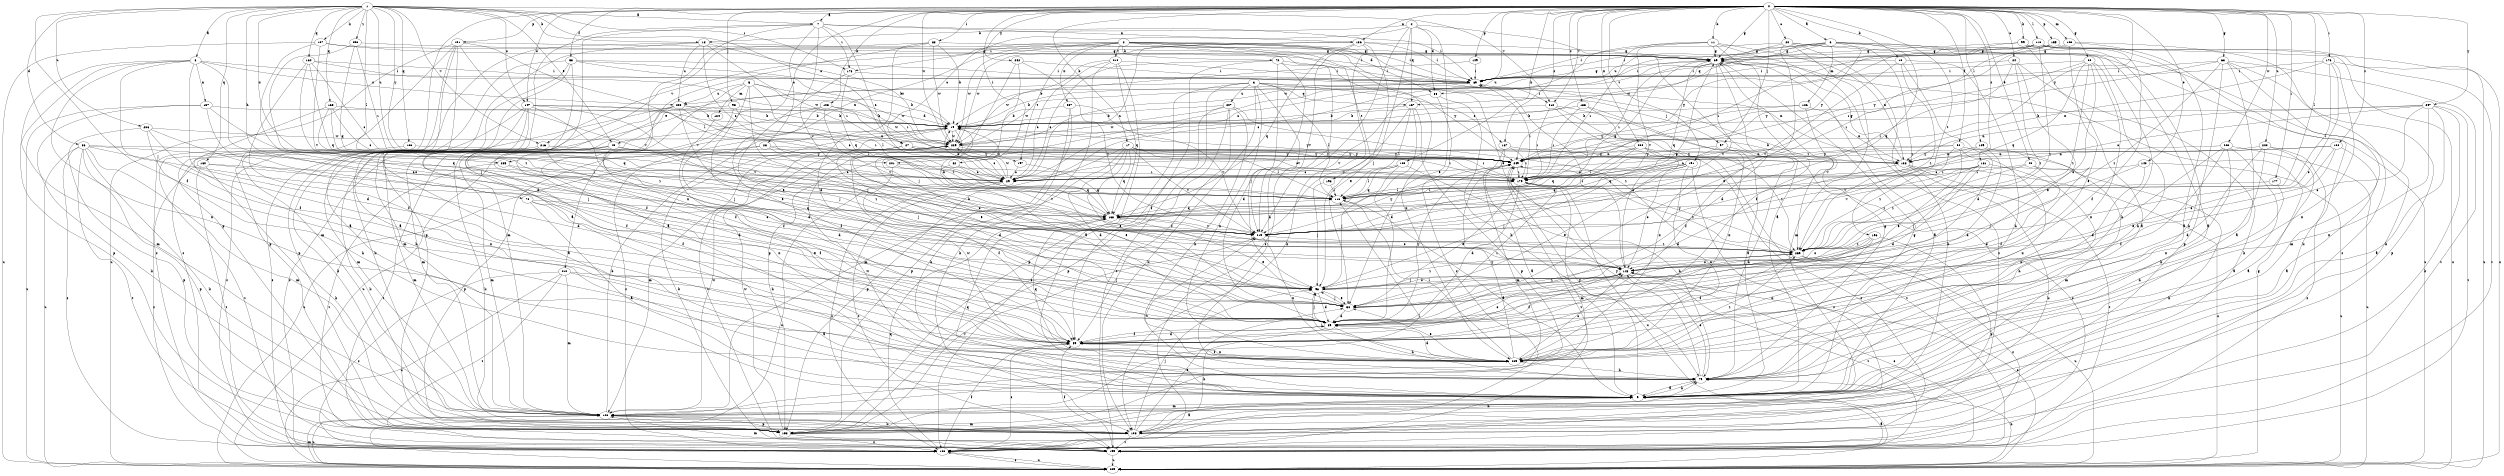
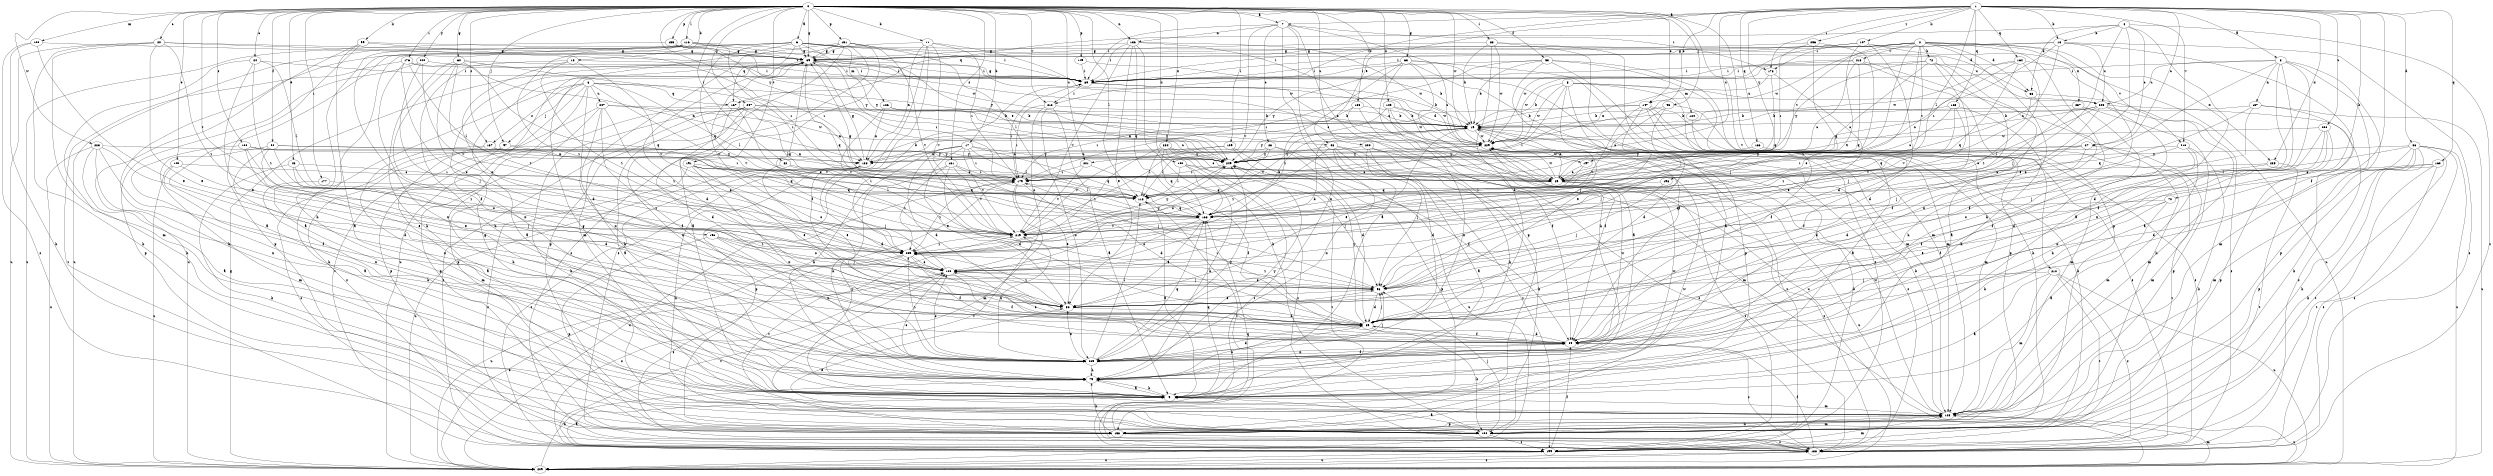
(1569, 268) -> (828, 379)
